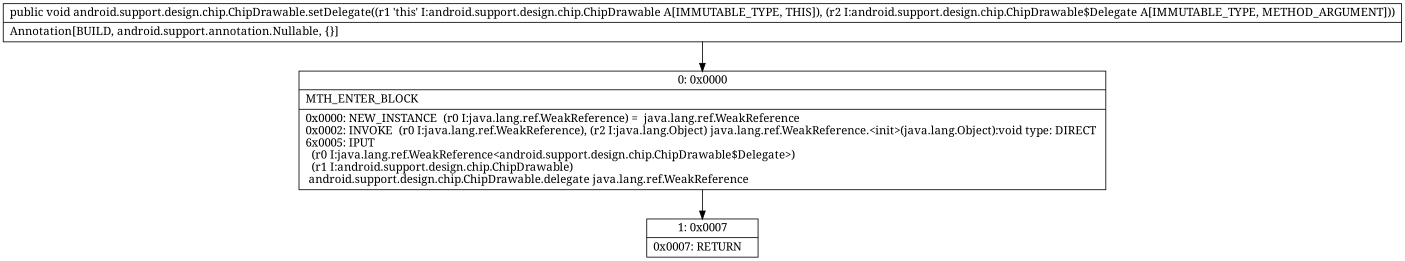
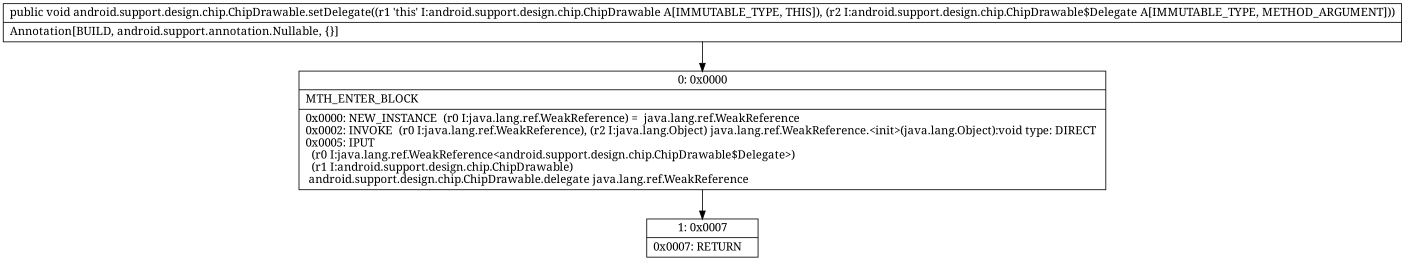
(343, 143) -> (343, 143)
